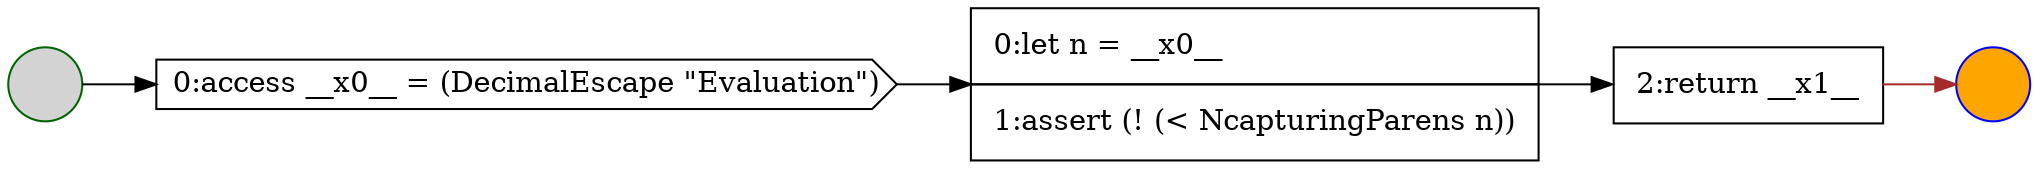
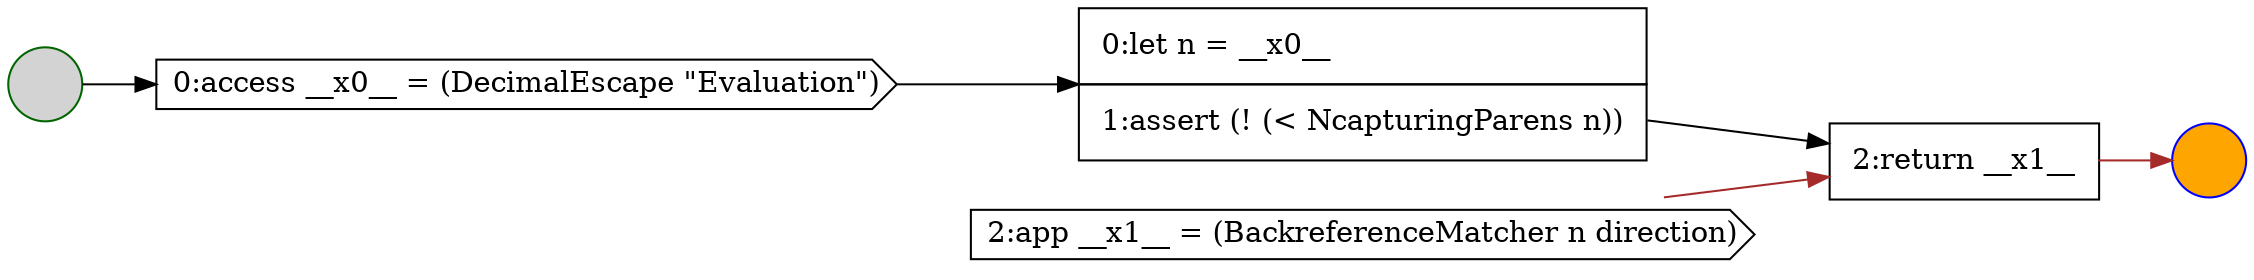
none -> (1363, 234)
